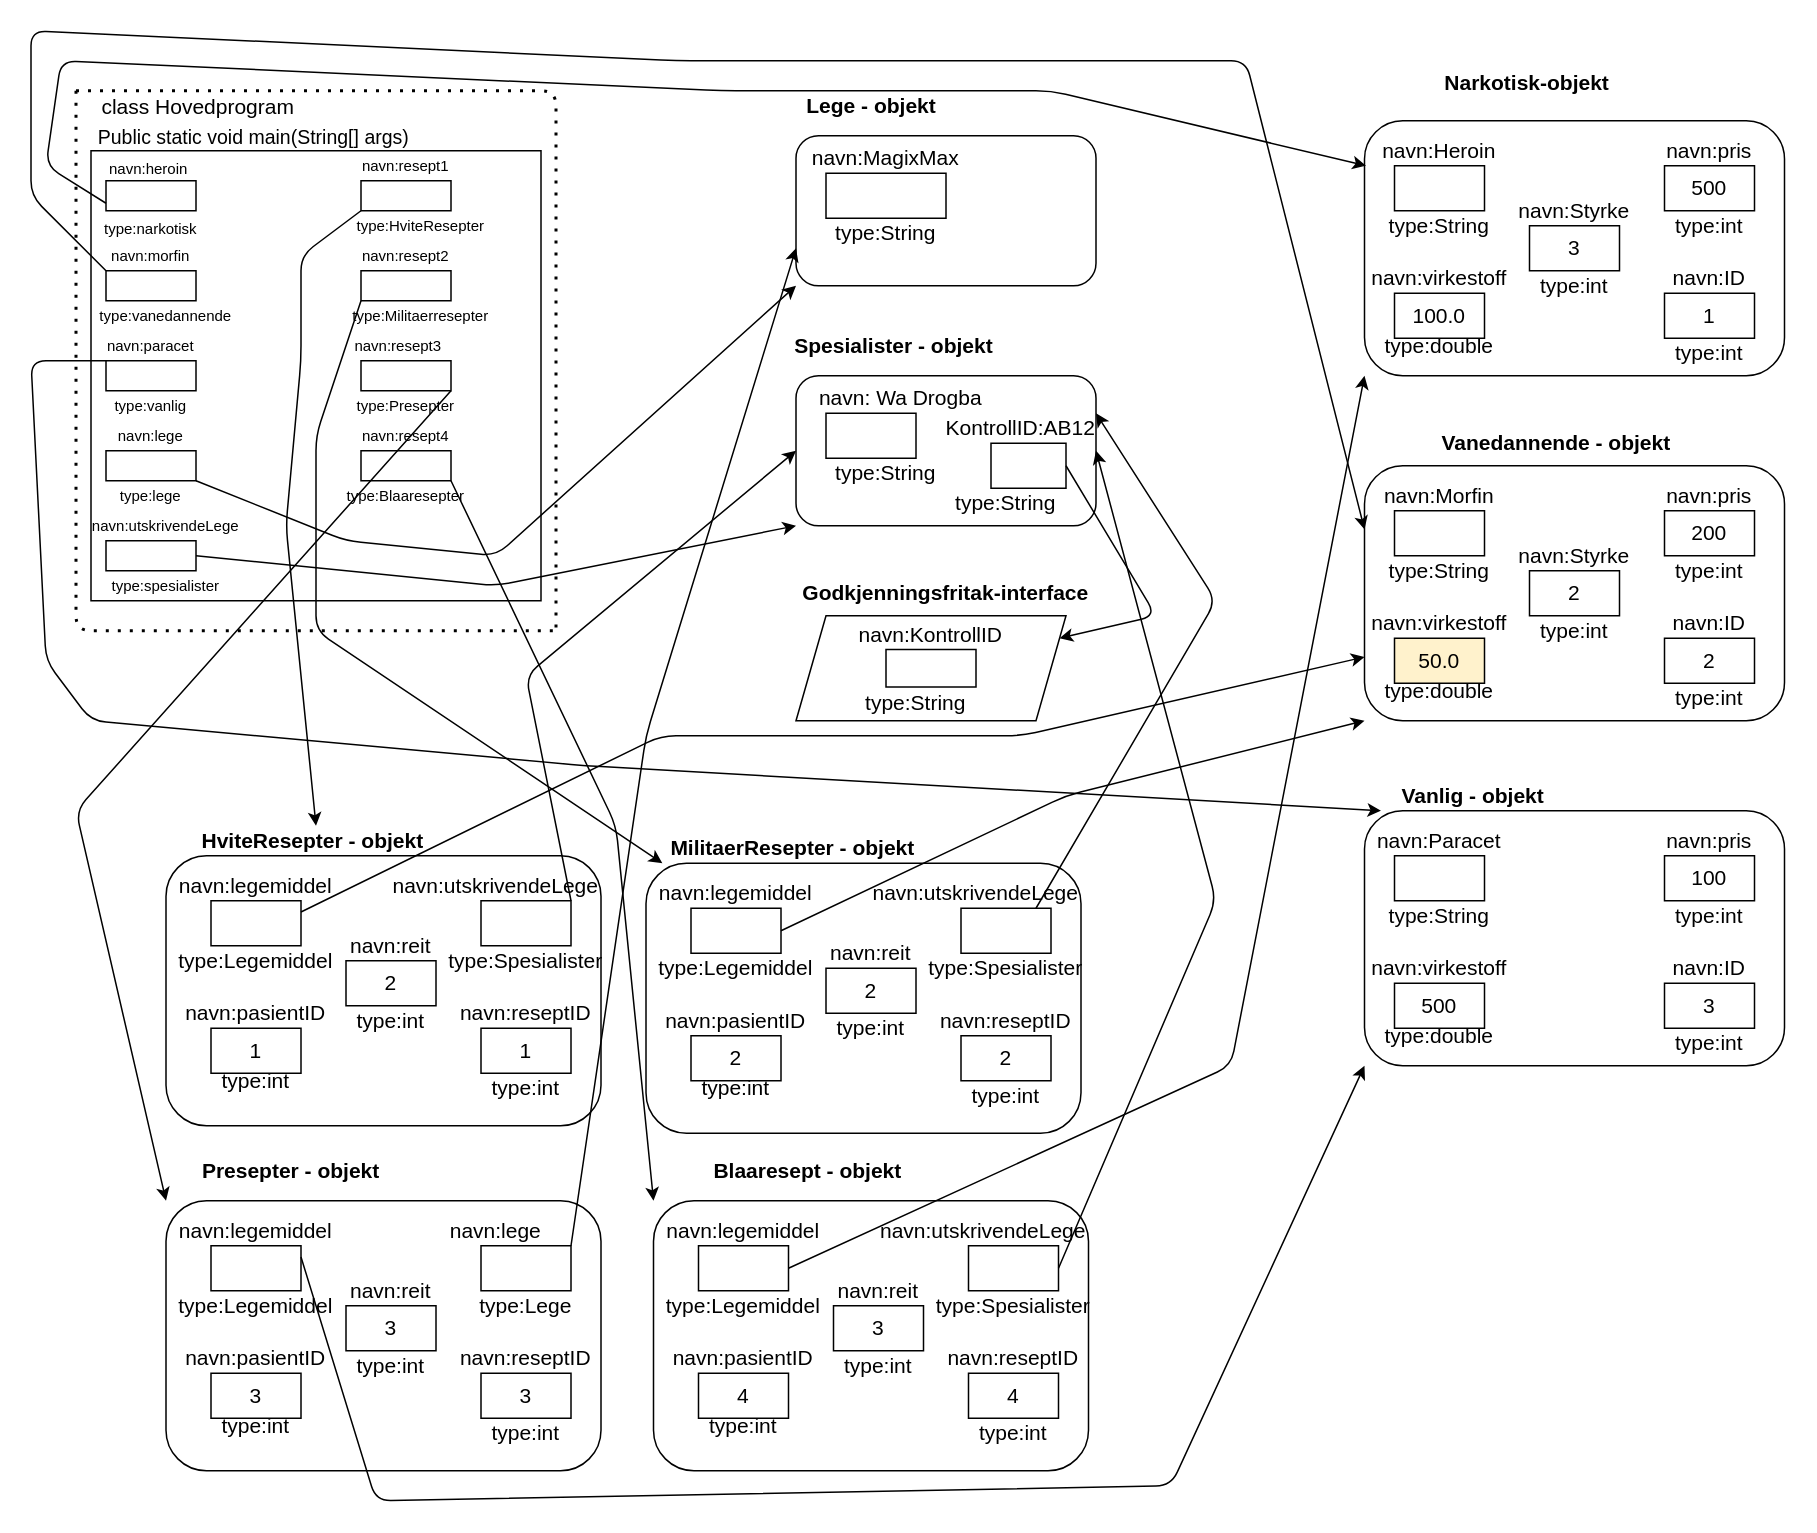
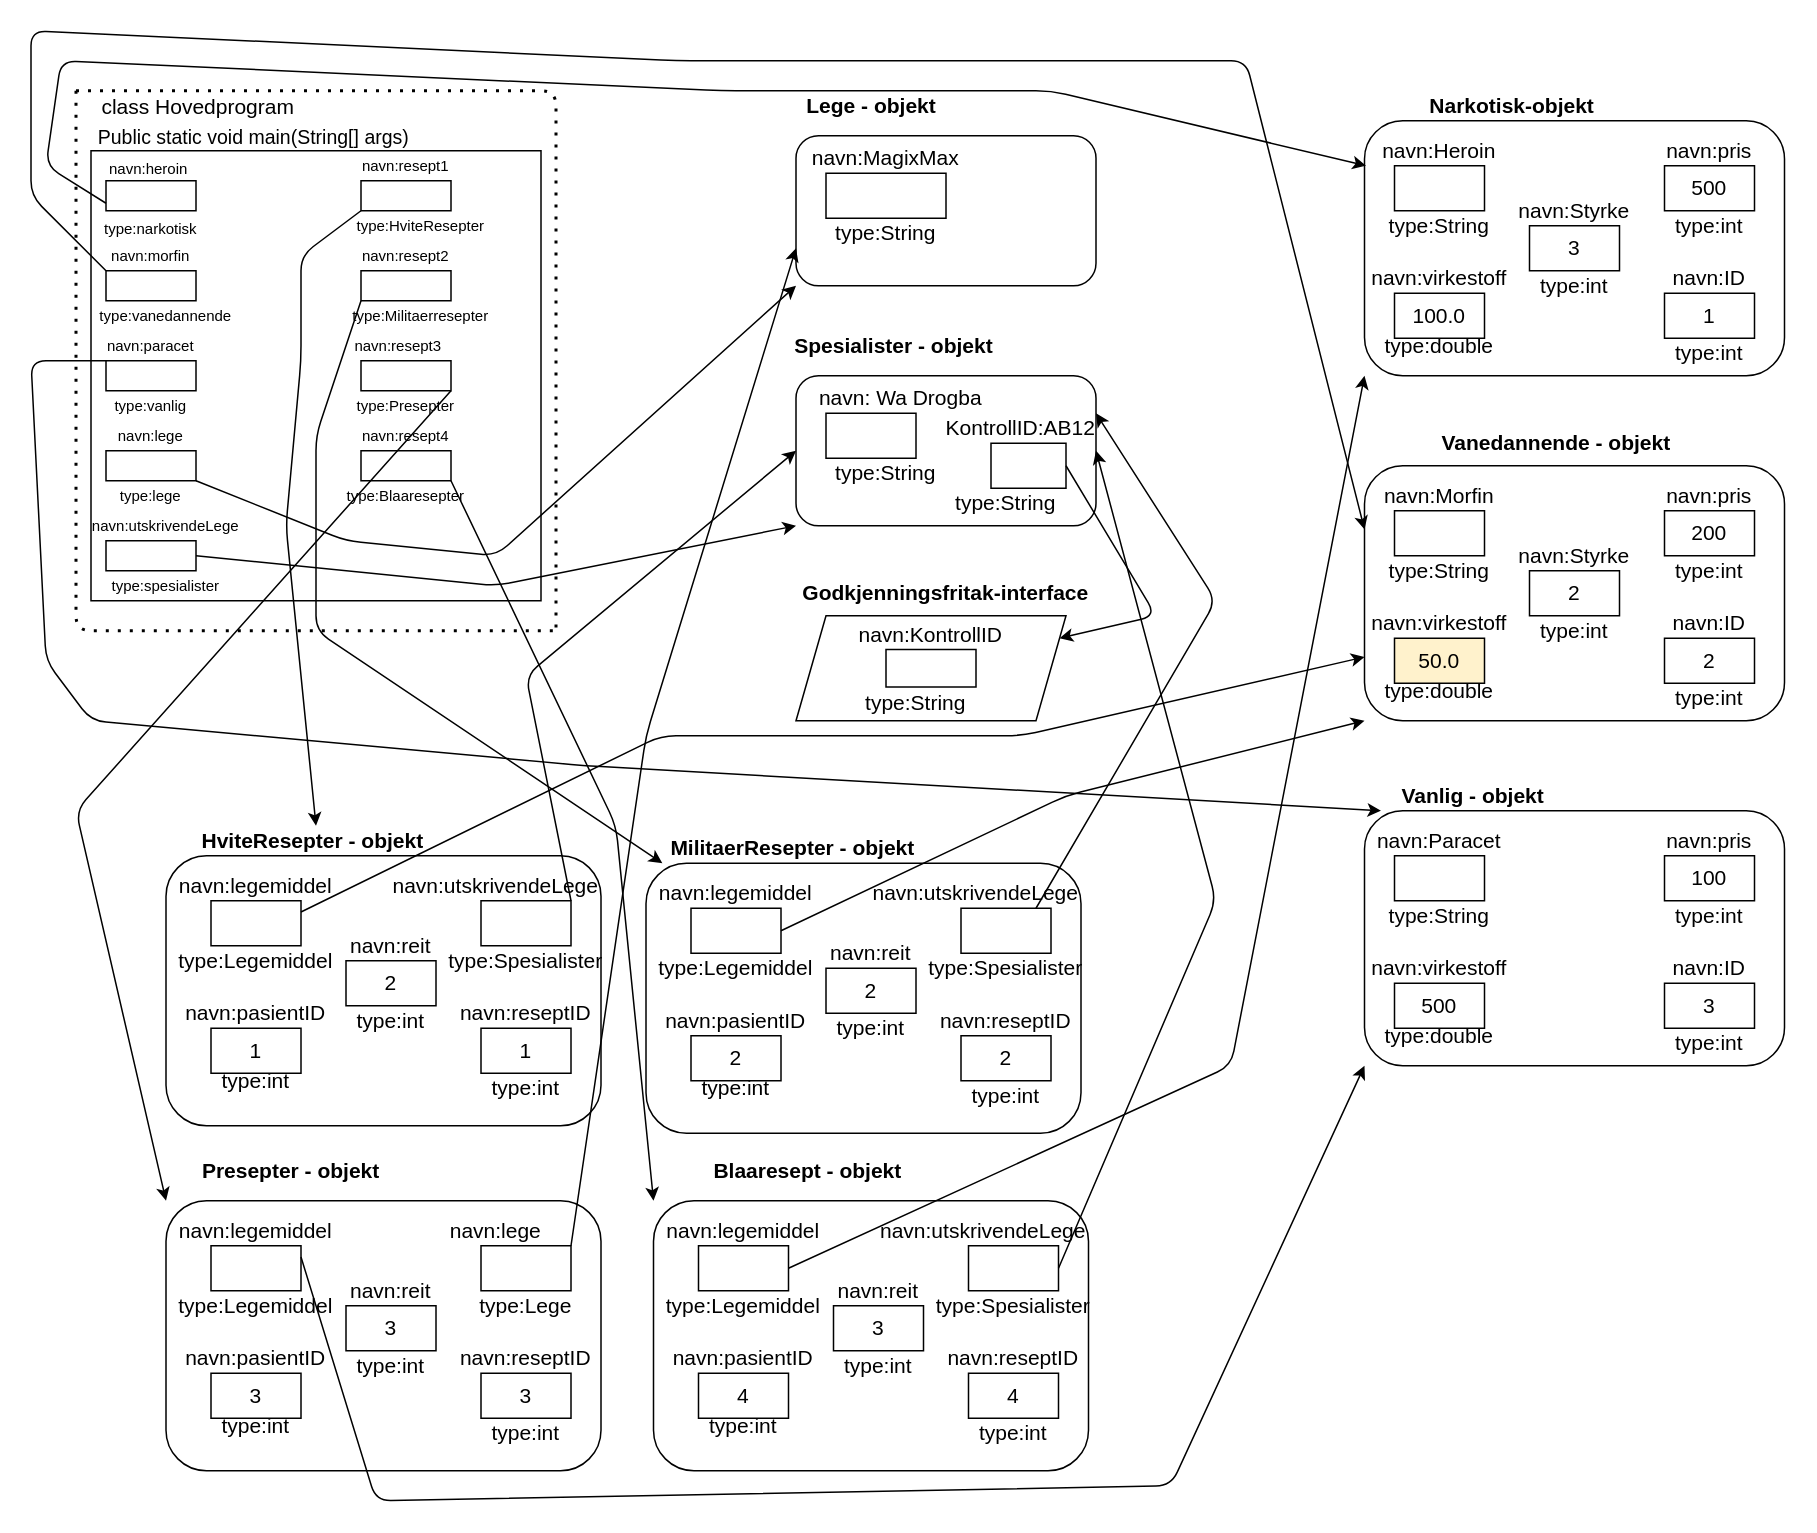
(1530, 83) -> (1515, 106)
